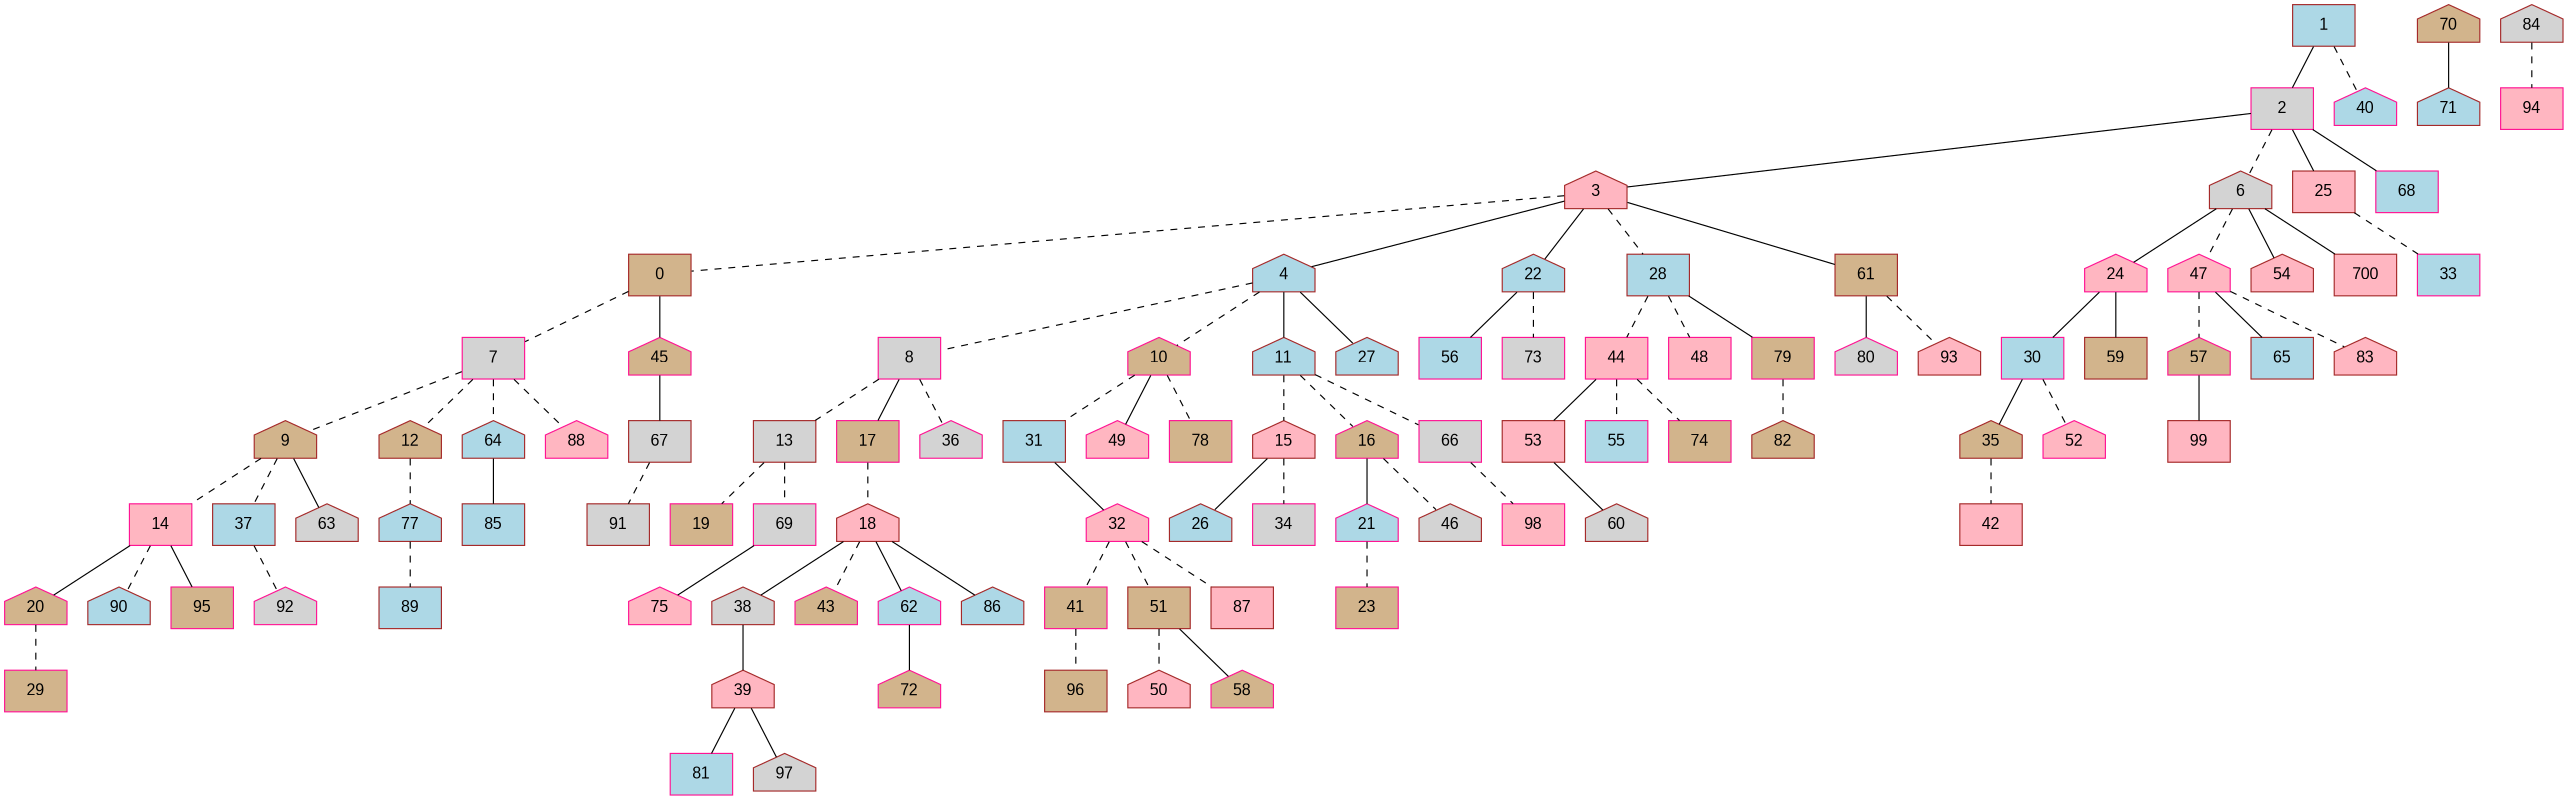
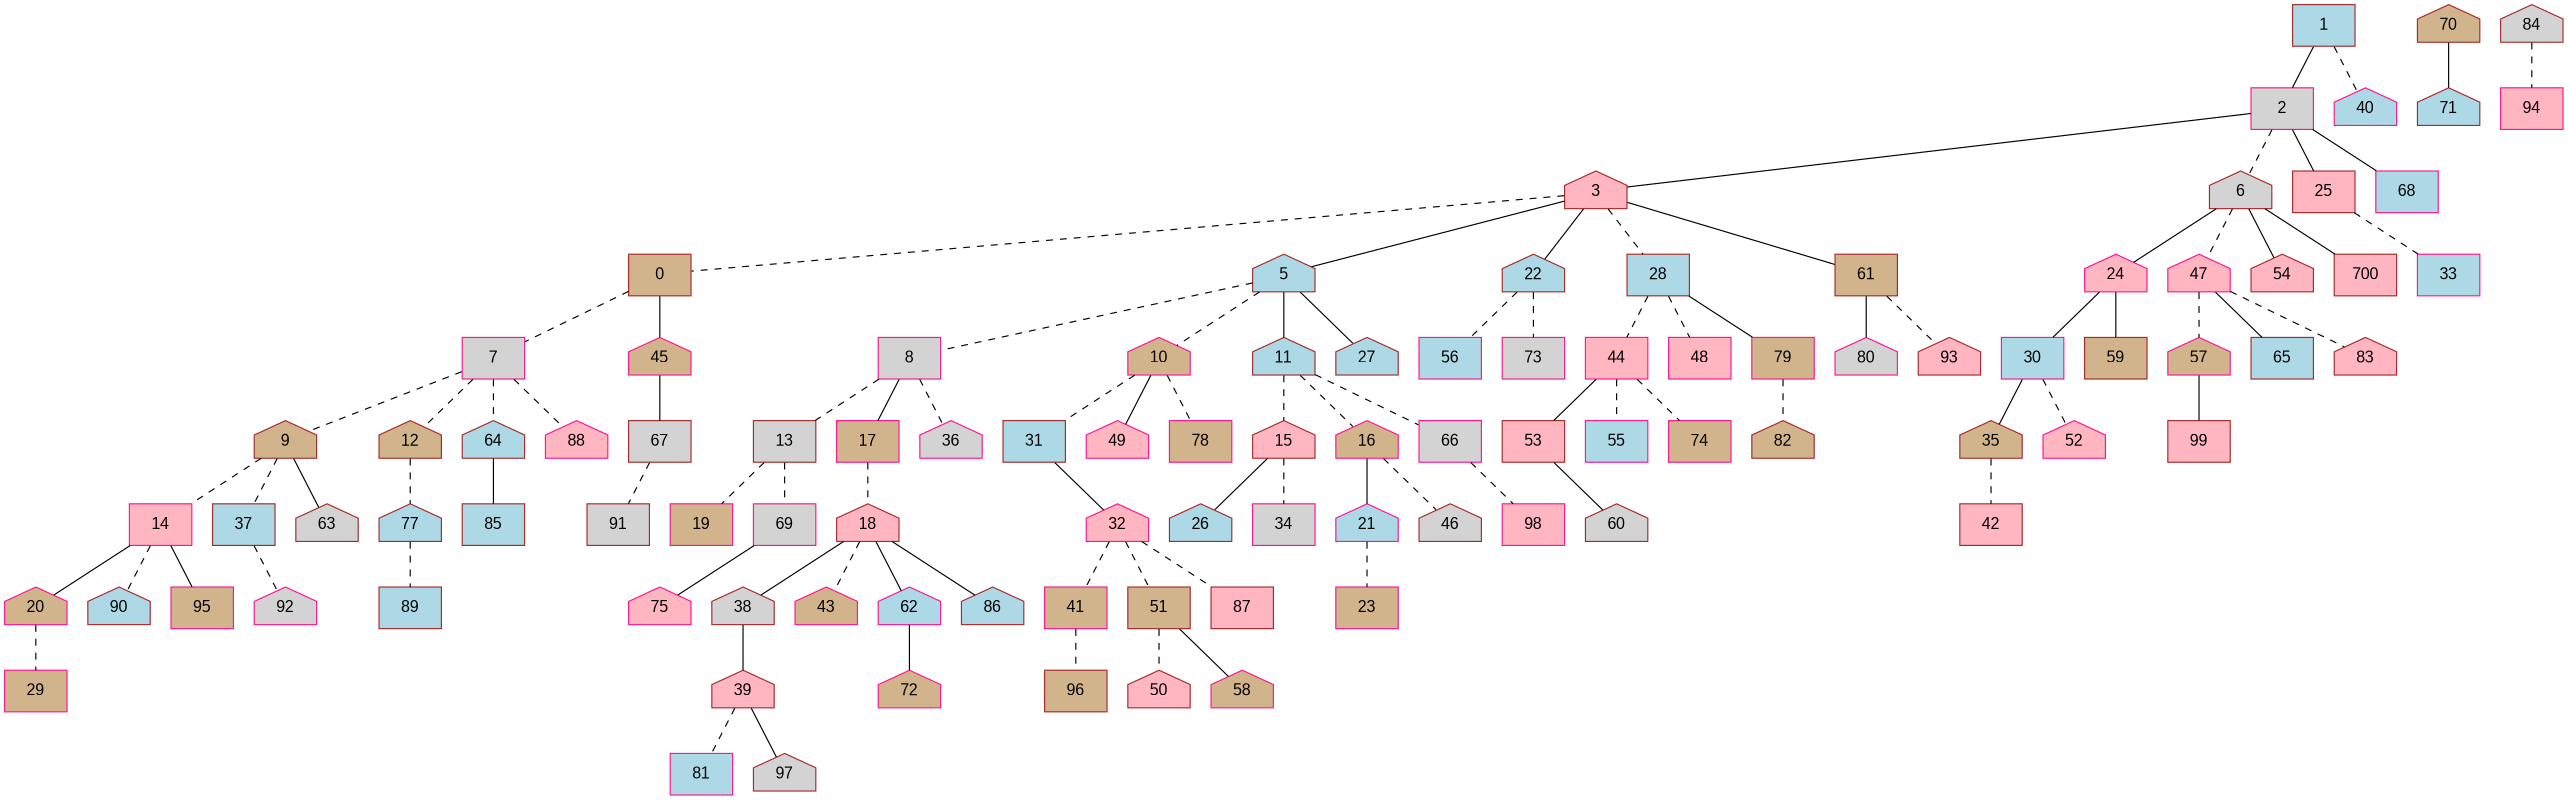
(1284, 275) -> (1284, 275)
(1494, 315) -> (1494, 315)
(723, 731) -> (723, 731)
